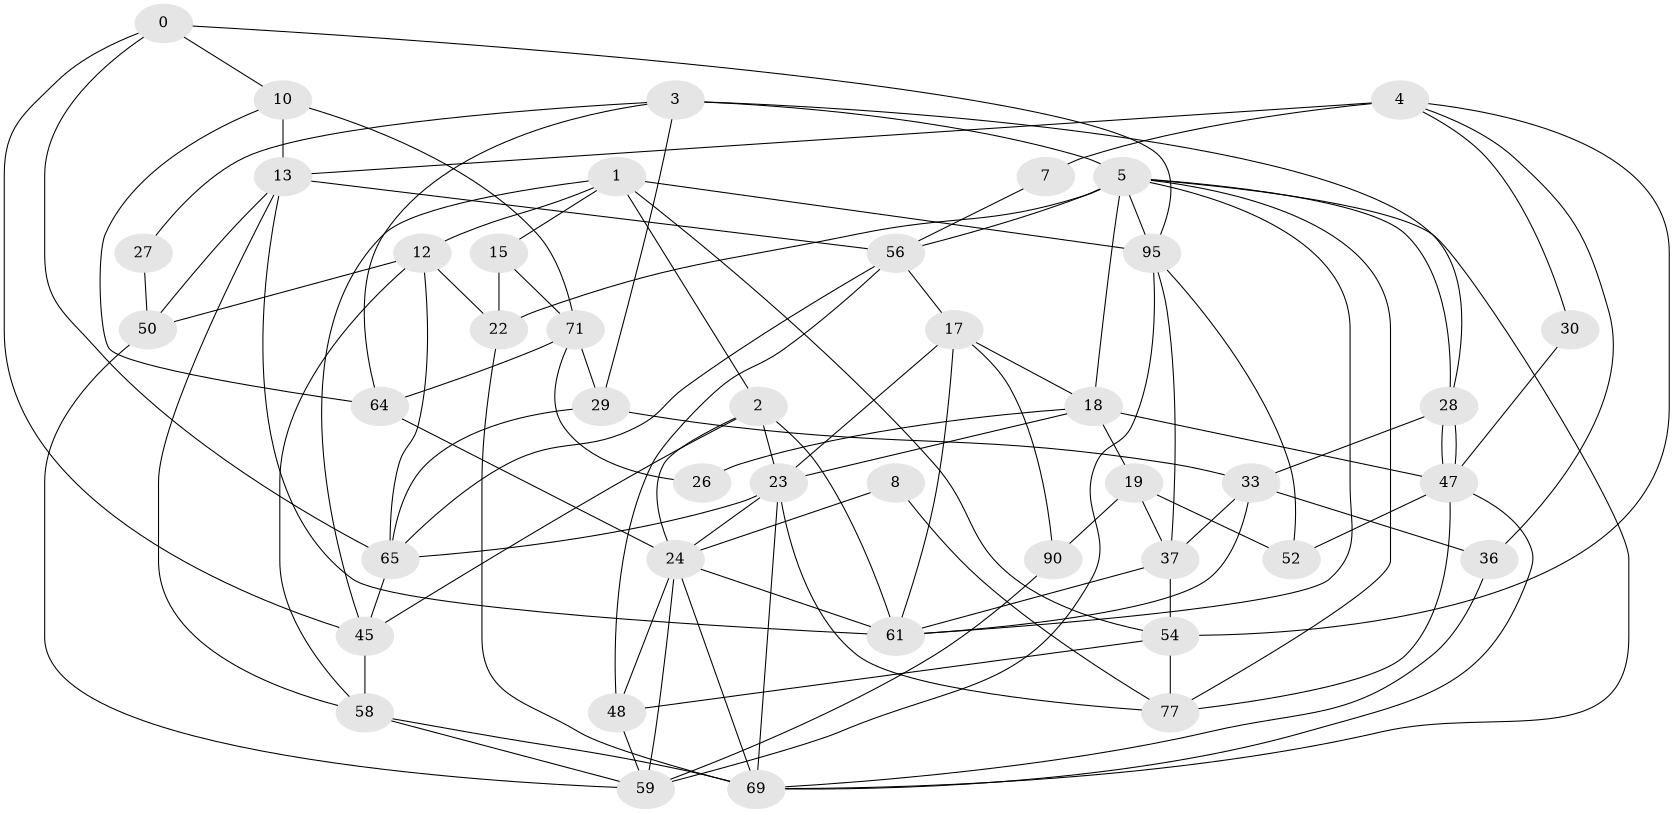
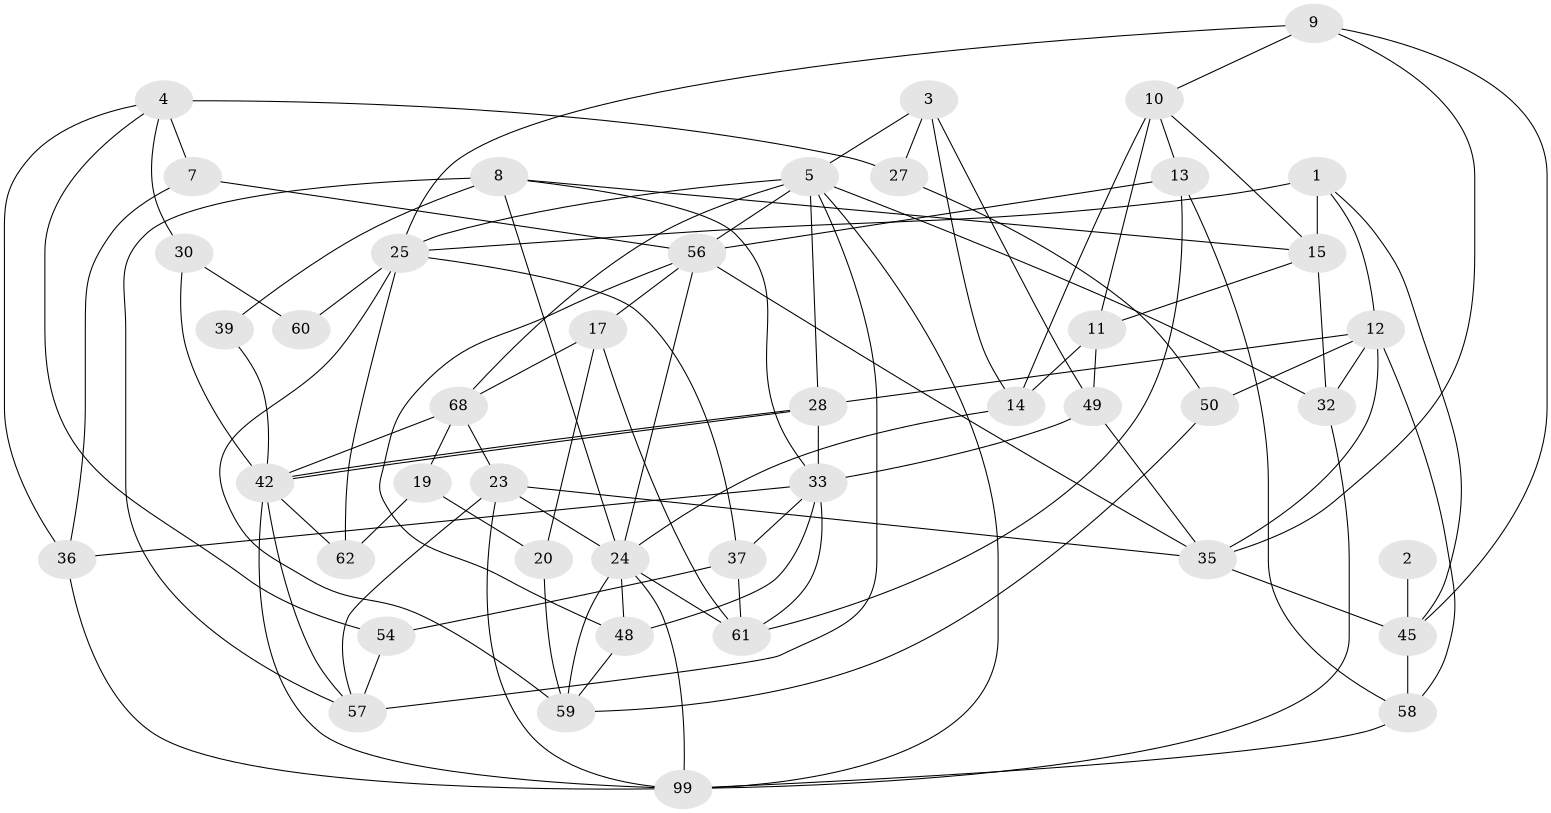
(164, 23) -> (1314, 23)
(842, 138) -> (536, 114)
(1179, 147) -> (1110, 366)
none -> (1238, 175)
none -> (870, 211)
none -> (738, 238)
(212, 251) -> none
(1152, 253) -> (400, 253)
(688, 292) -> none
none -> (225, 330)
none -> (301, 330)
(499, 330) -> (1327, 406)
(576, 330) -> (1097, 330)
none -> (85, 347)
(380, 406) -> (1016, 406)
(601, 406) -> (1093, 406)
(867, 406) -> none
(1094, 406) -> (459, 406)
(892, 418) -> none
(769, 445) -> none
(662, 469) -> (659, 406)
(702, 483) -> none
(1449, 483) -> (265, 483)
(1351, 506) -> none
(846, 512) -> none
(1152, 521) -> none
(390, 560) -> (1208, 560)
(1053, 560) -> (544, 560)
(1292, 560) -> (346, 560)
(881, 676) -> (755, 591)
(1170, 713) -> (358, 713)
(505, 751) -> none
(756, 789) -> (683, 789)
